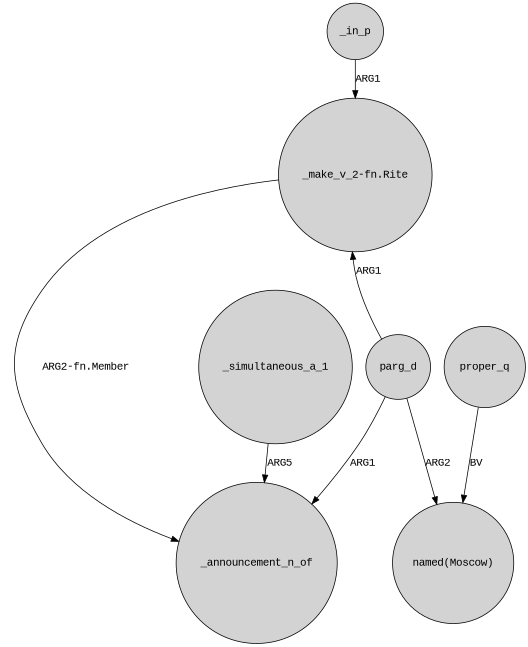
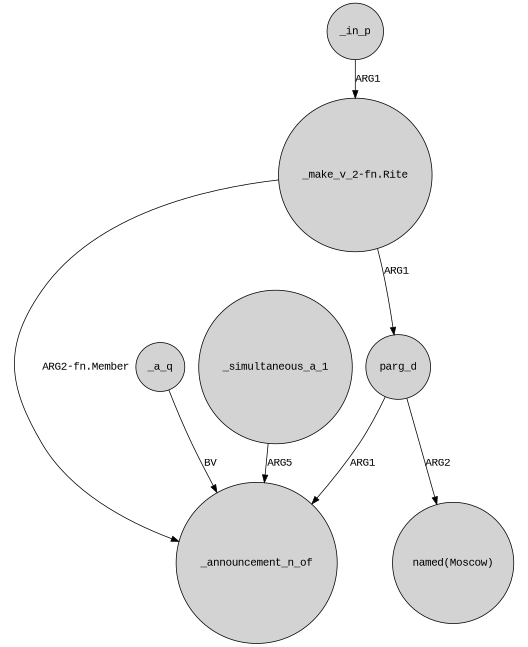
(364, 301) -> (386, 288)
none -> (160, 367)
(485, 367) -> none
